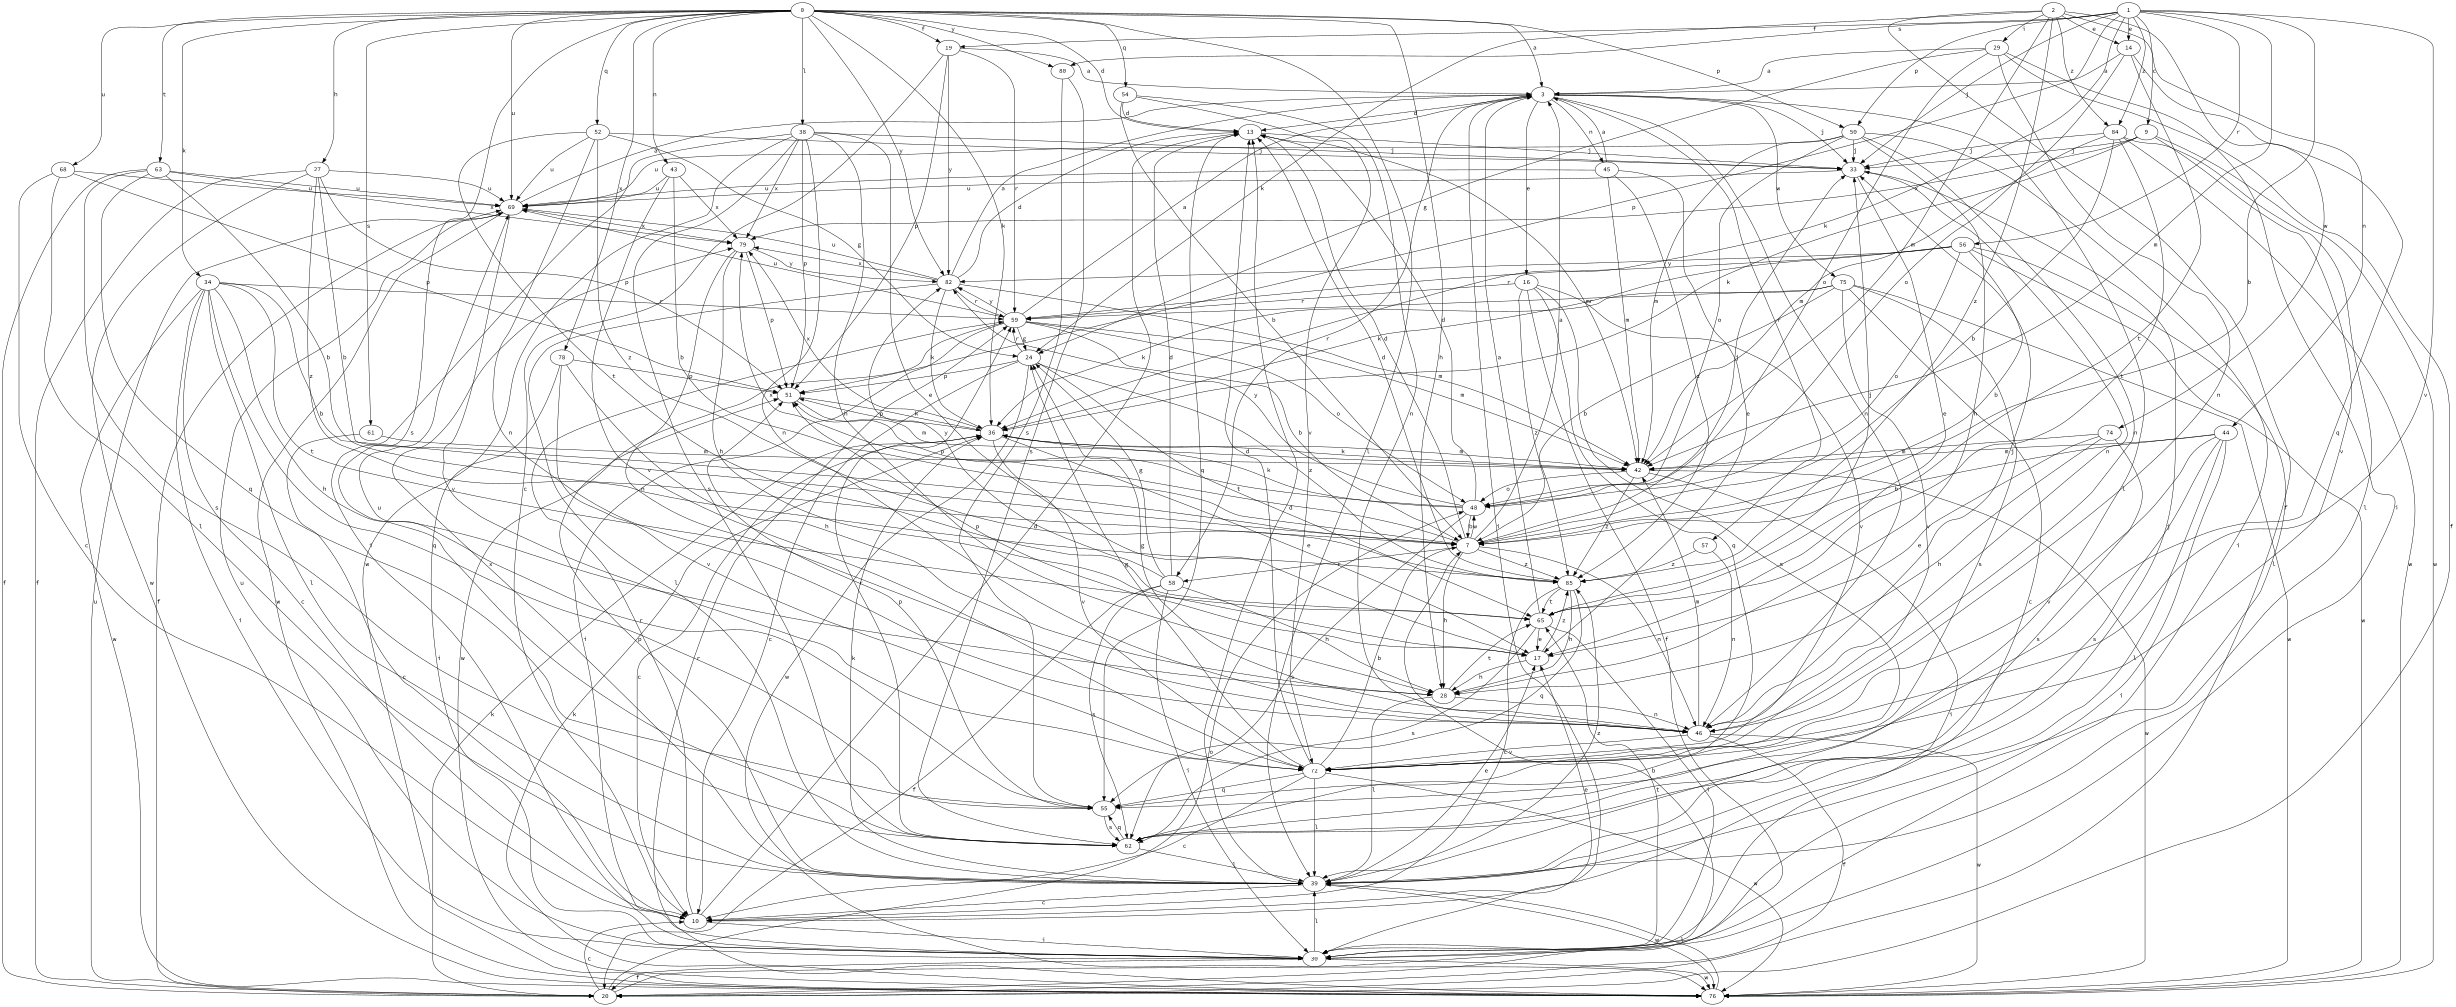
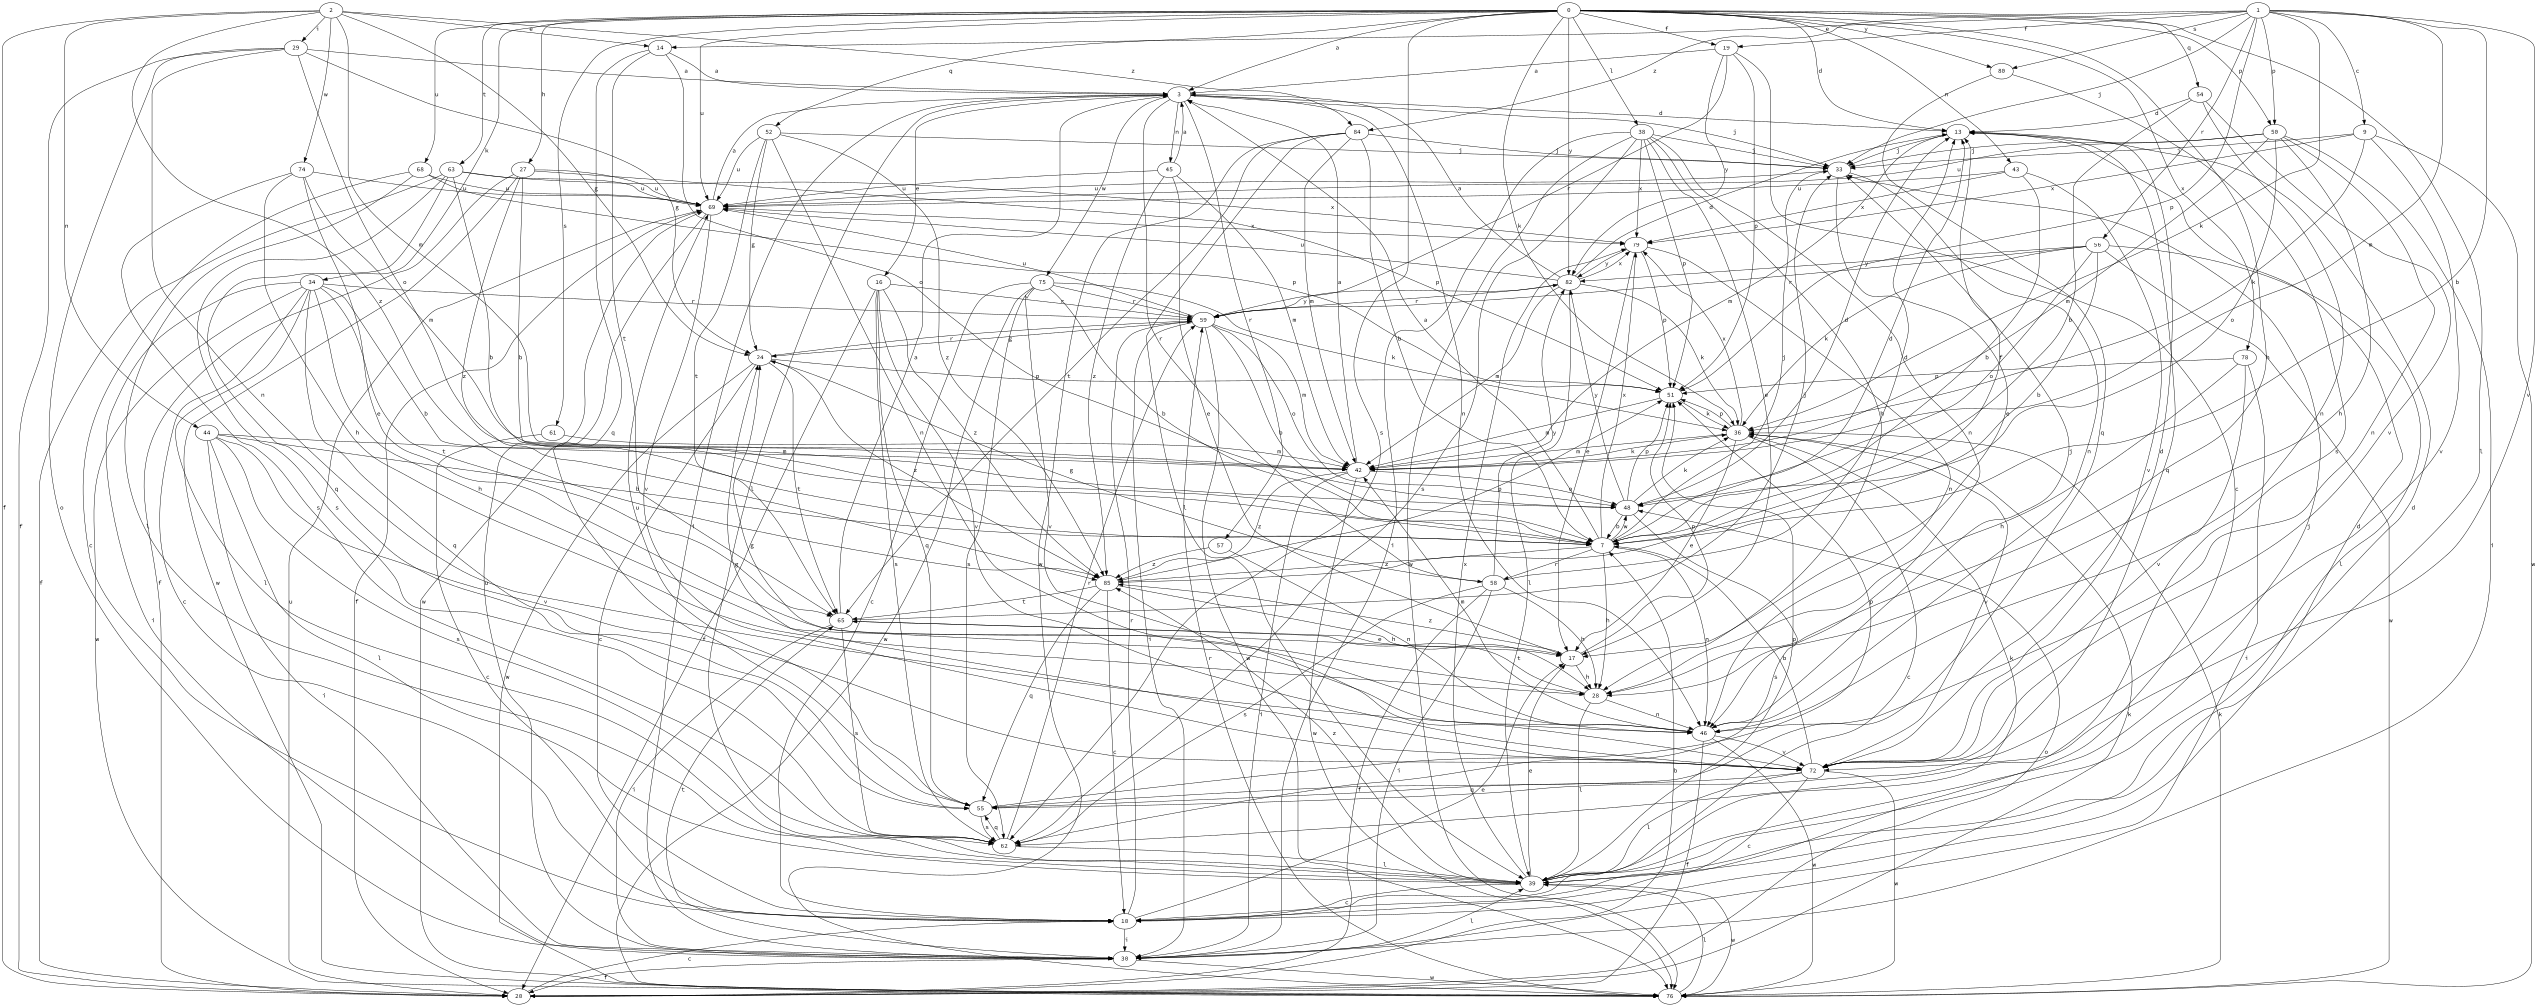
(1241, 161) -> (1338, 245)
(1262, 189) -> (596, 189)
none -> (495, 194)
(1384, 358) -> (2001, 358)
(1027, 433) -> (2102, 433)
(722, 452) -> (1588, 452)
(2397, 508) -> (62, 508)
none -> (1412, 518)
